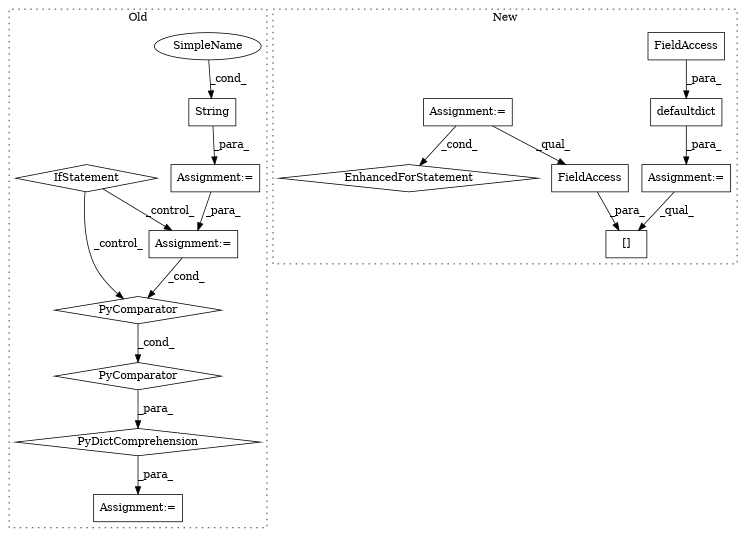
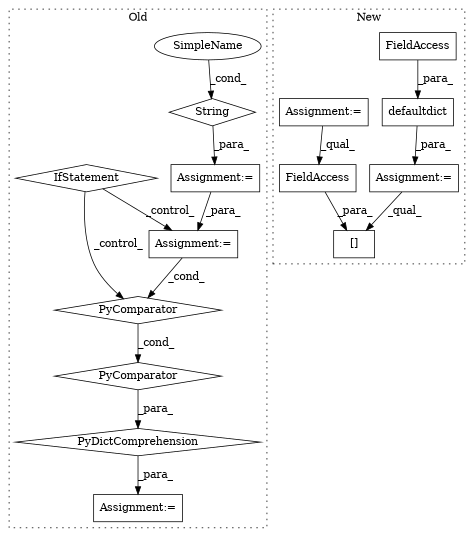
(212, 112) -> (212, 112)
(409, 178) -> none
